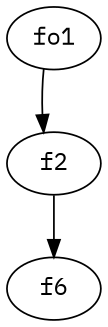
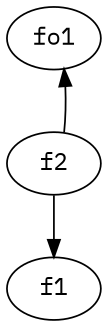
(42, 92) -> (66, 109)
(54, 289) -> (54, 289)
